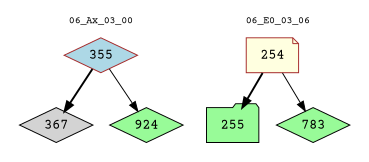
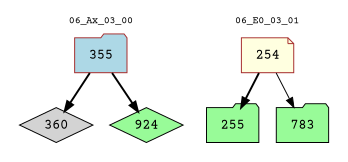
(278, 21) -> (268, 21)
(101, 55) -> (101, 55)
(121, 86) -> (122, 88)
(56, 125) -> (56, 125)
(313, 125) -> (302, 125)
